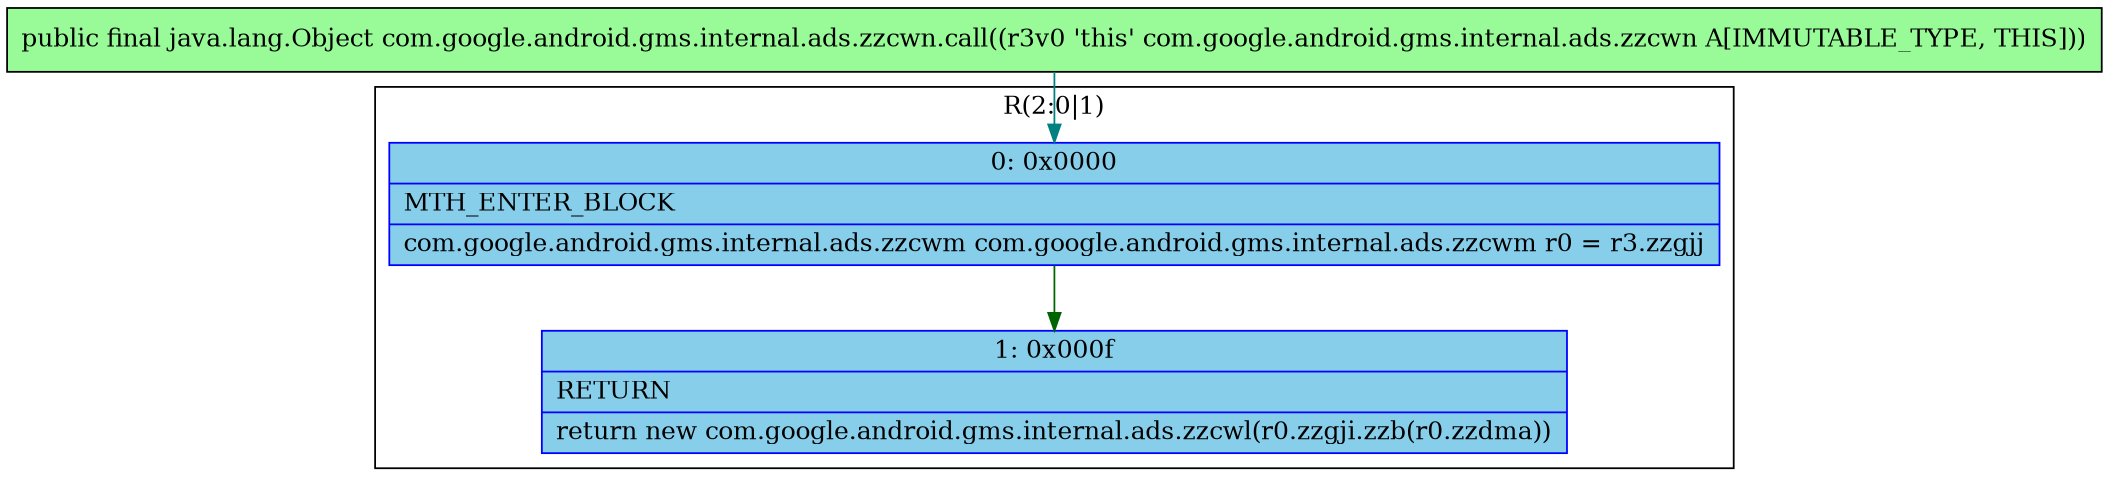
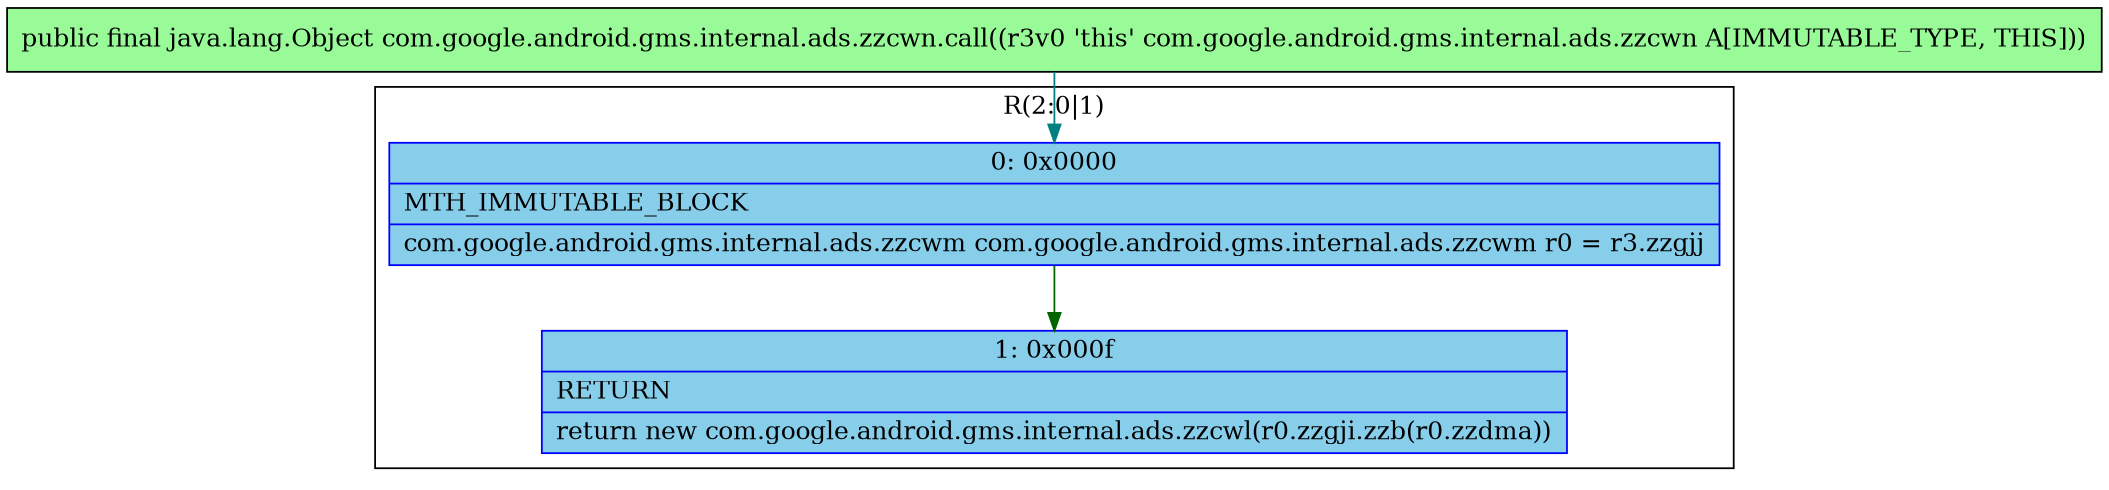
(540, 203) -> (576, 203)
